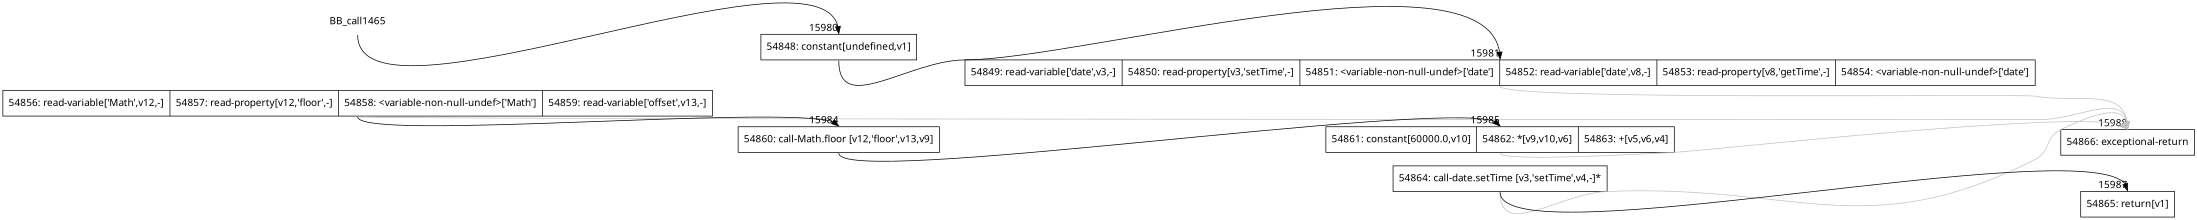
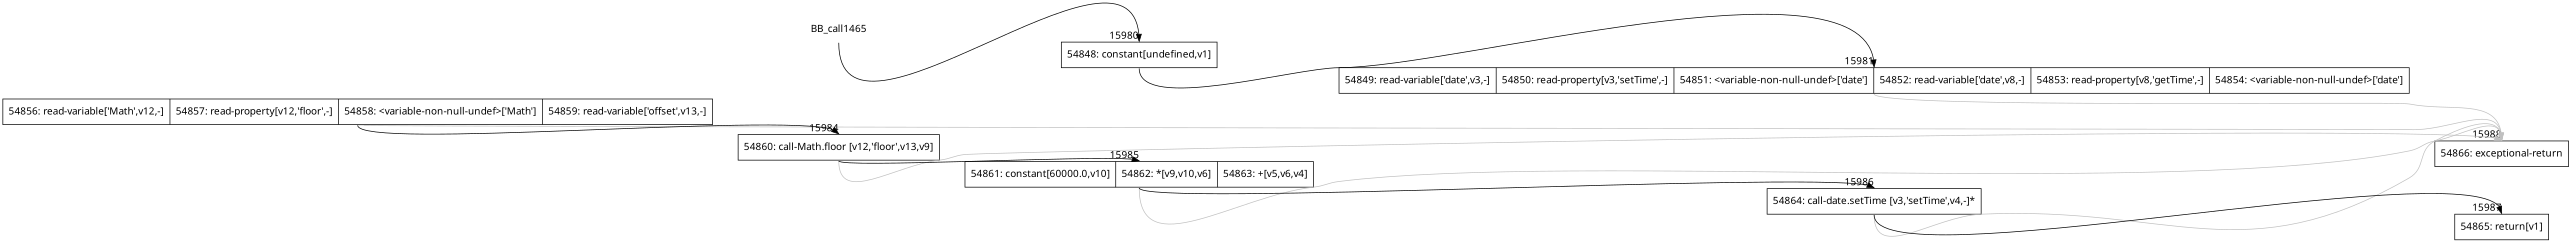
none -> (1658, 140)
none -> (1503, 188)
